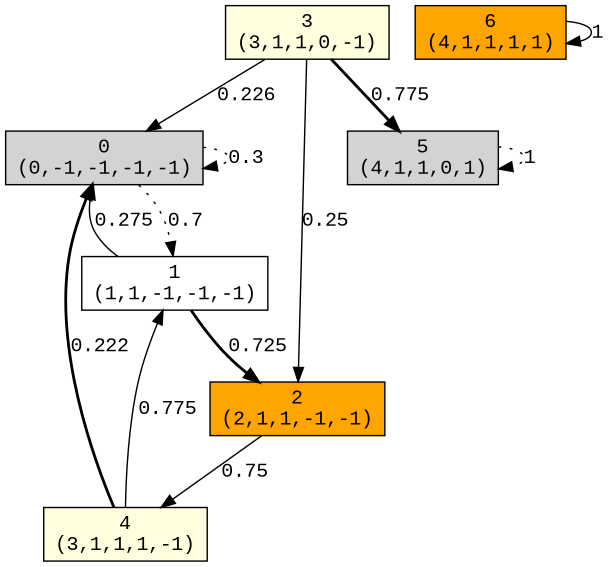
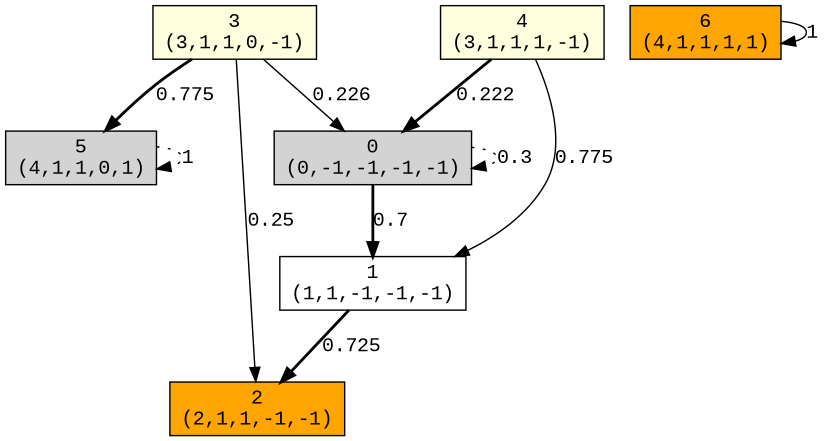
(160, 211) -> (373, 213)
(95, 232) -> none
(217, 467) -> none
